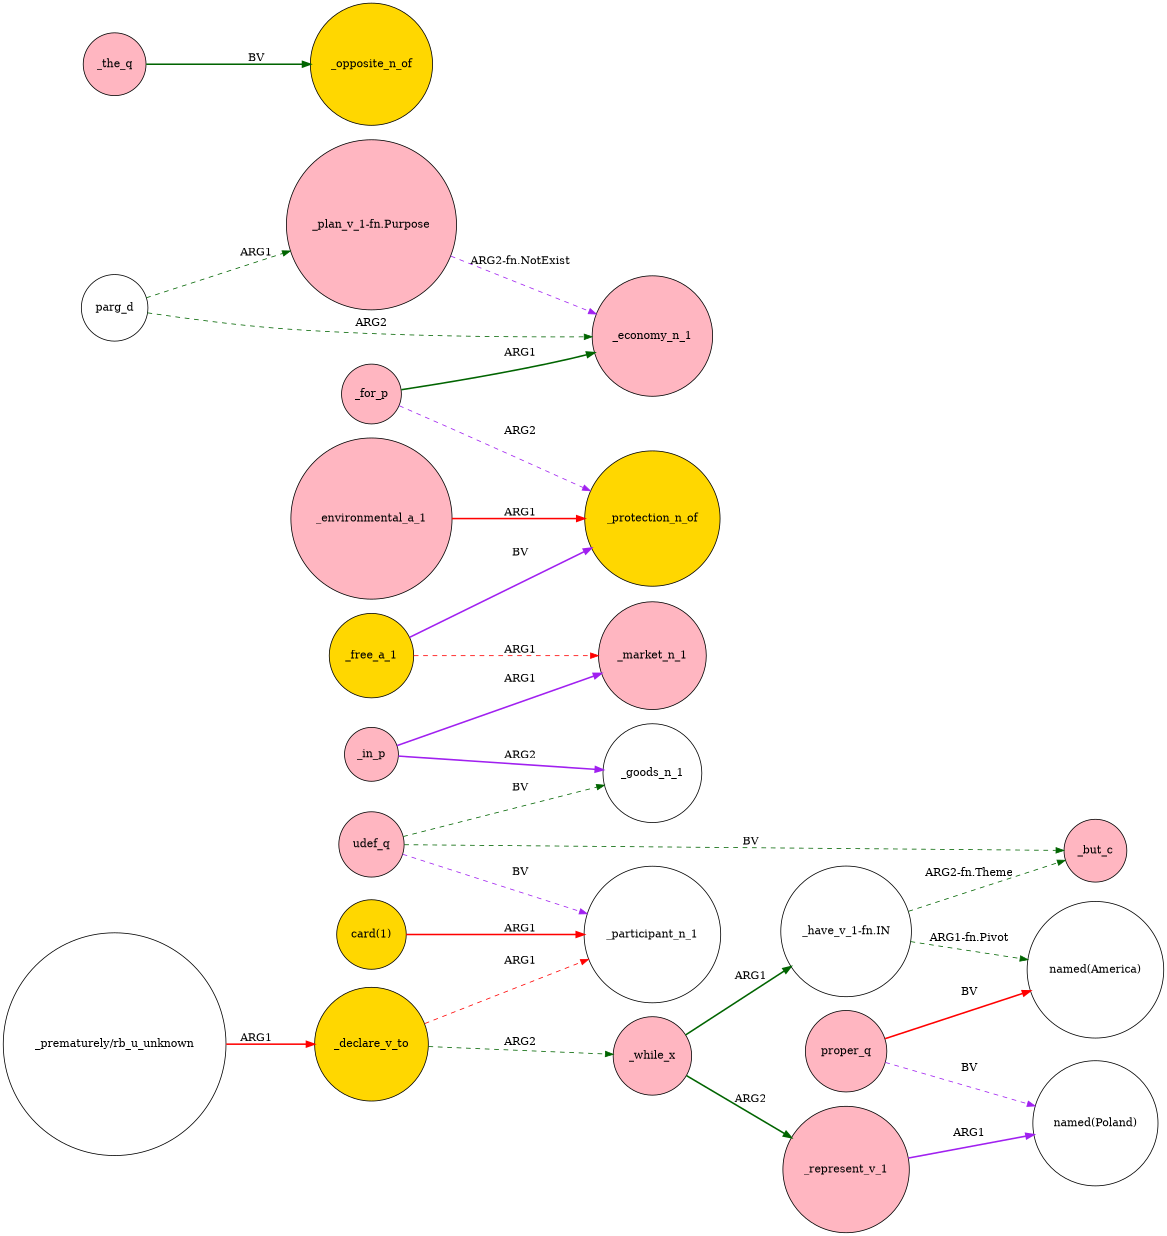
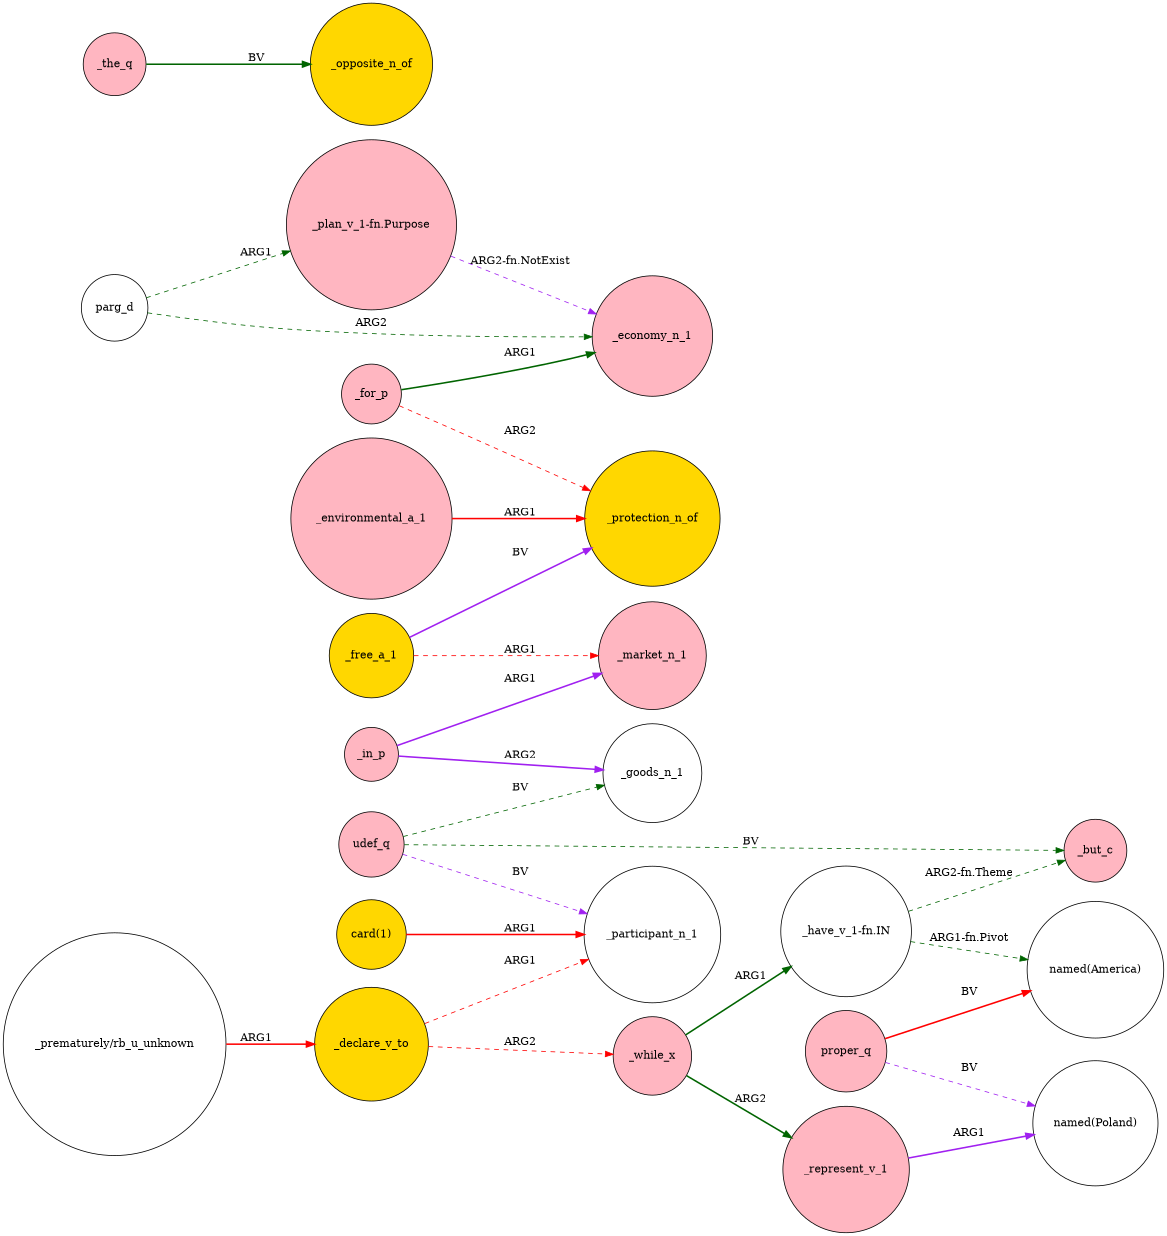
(491, 446) -> (491, 446)
(517, 1050) -> (517, 1050)
